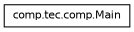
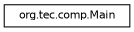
(67, 16) -> (67, 16)
